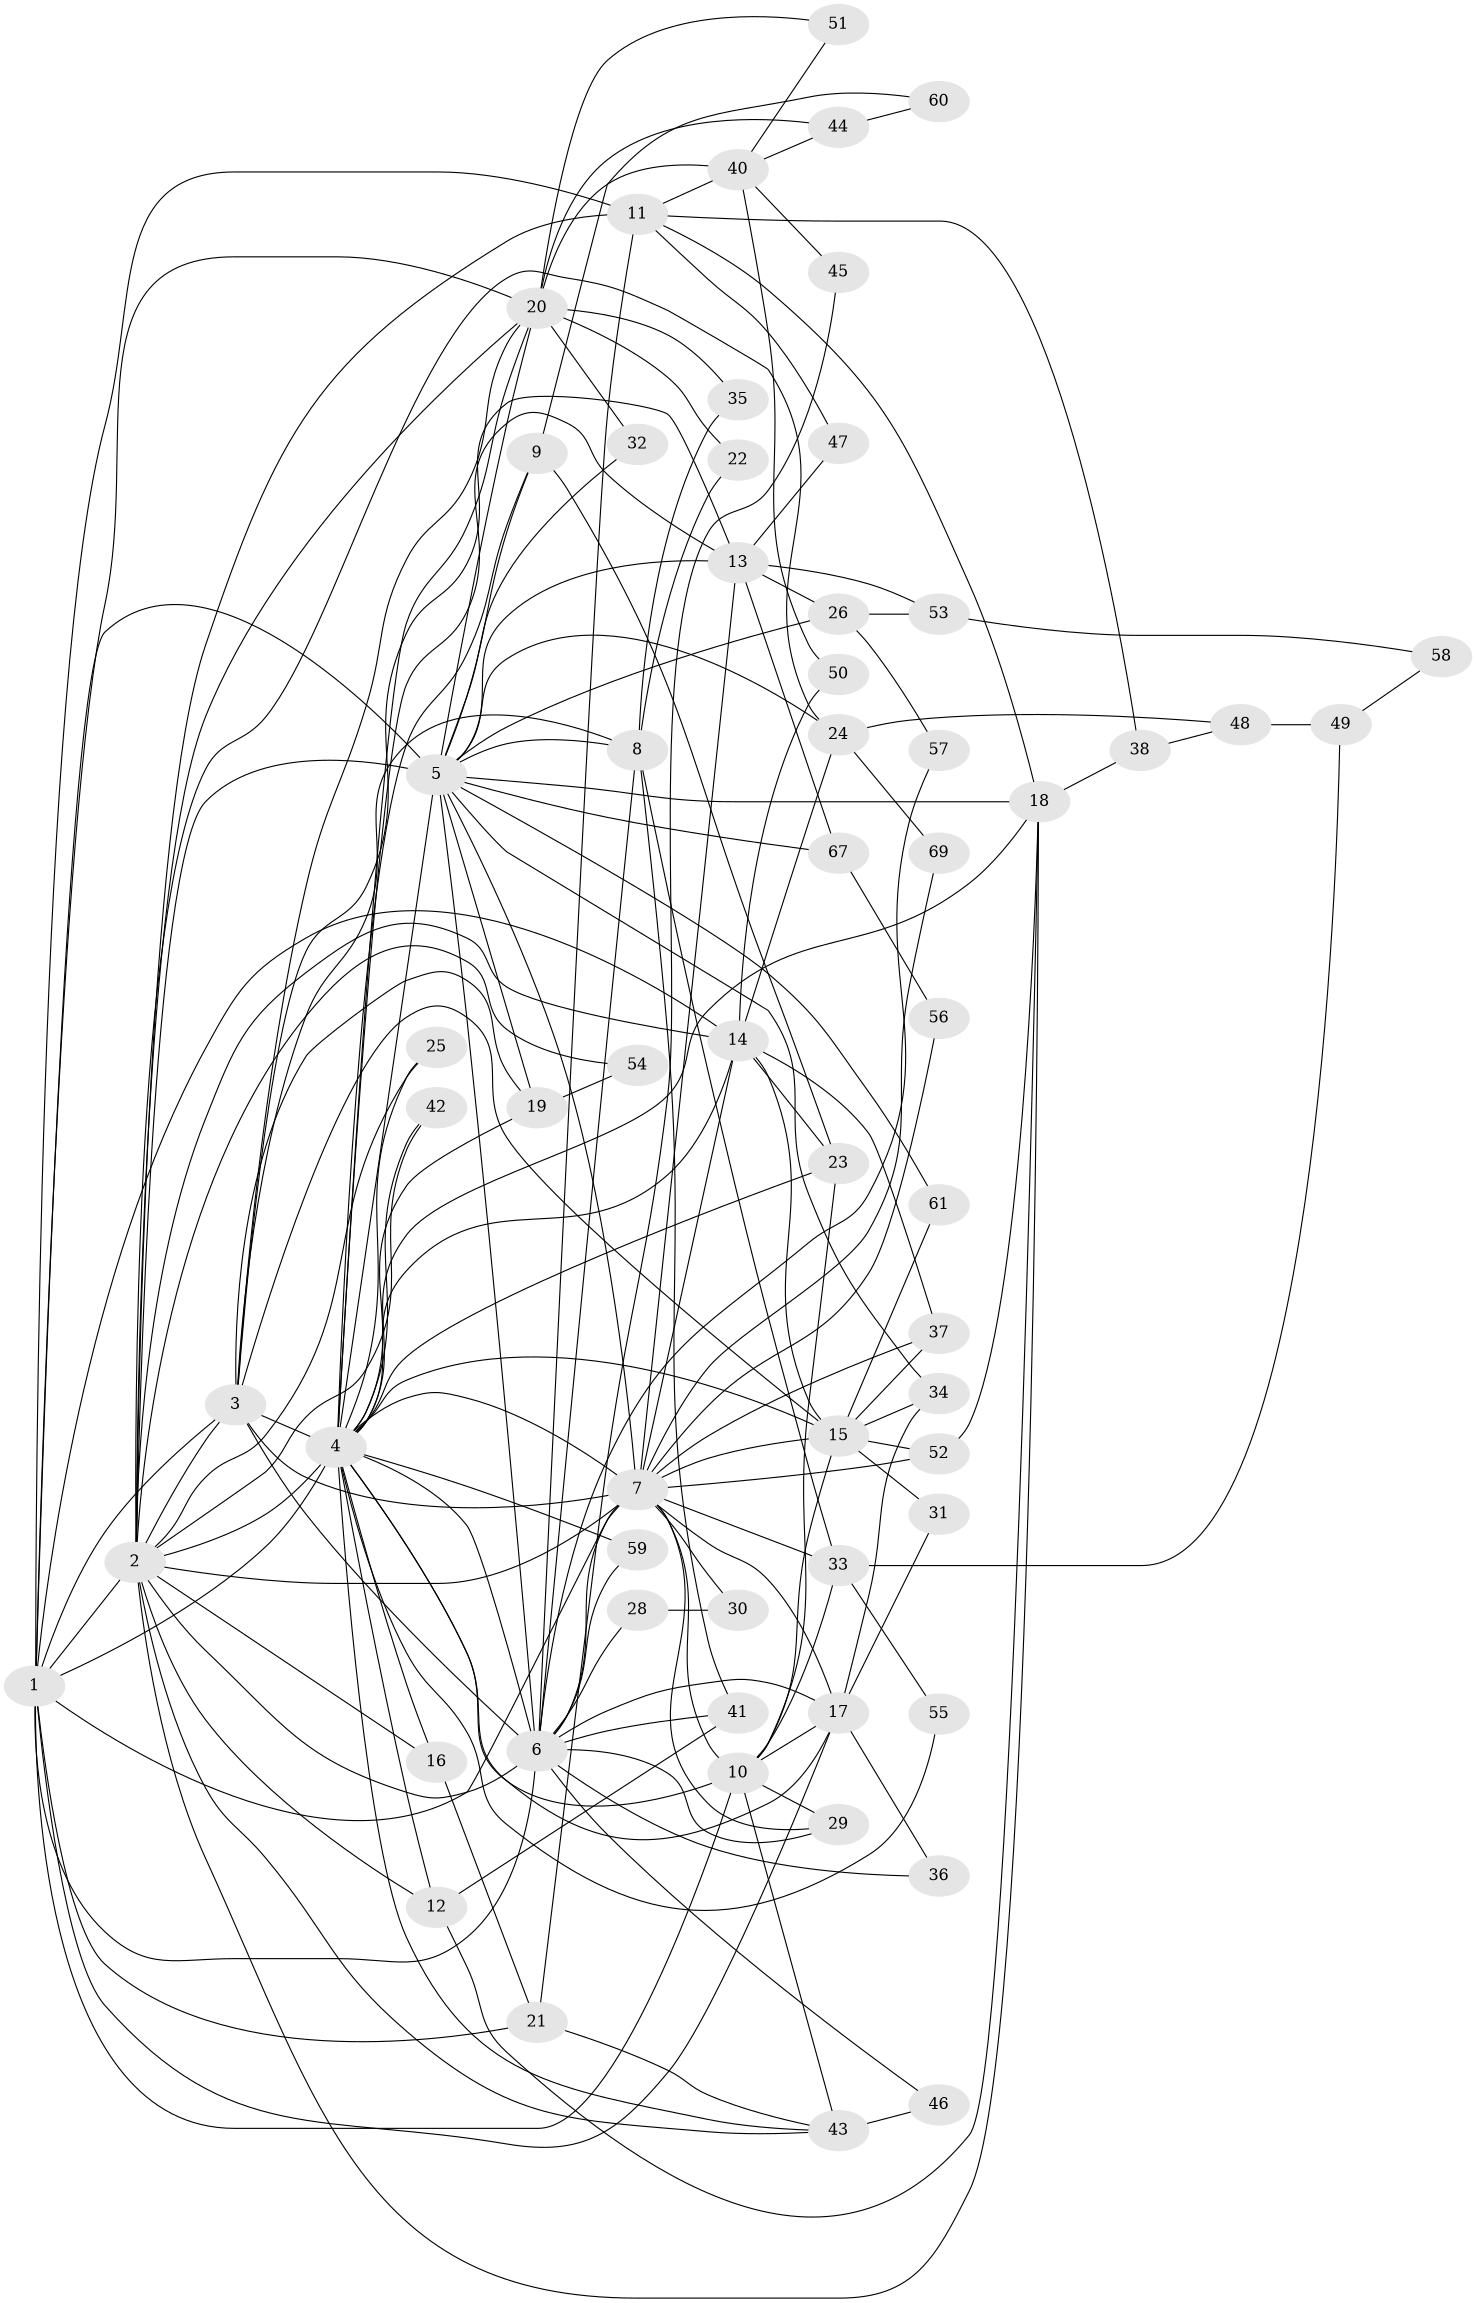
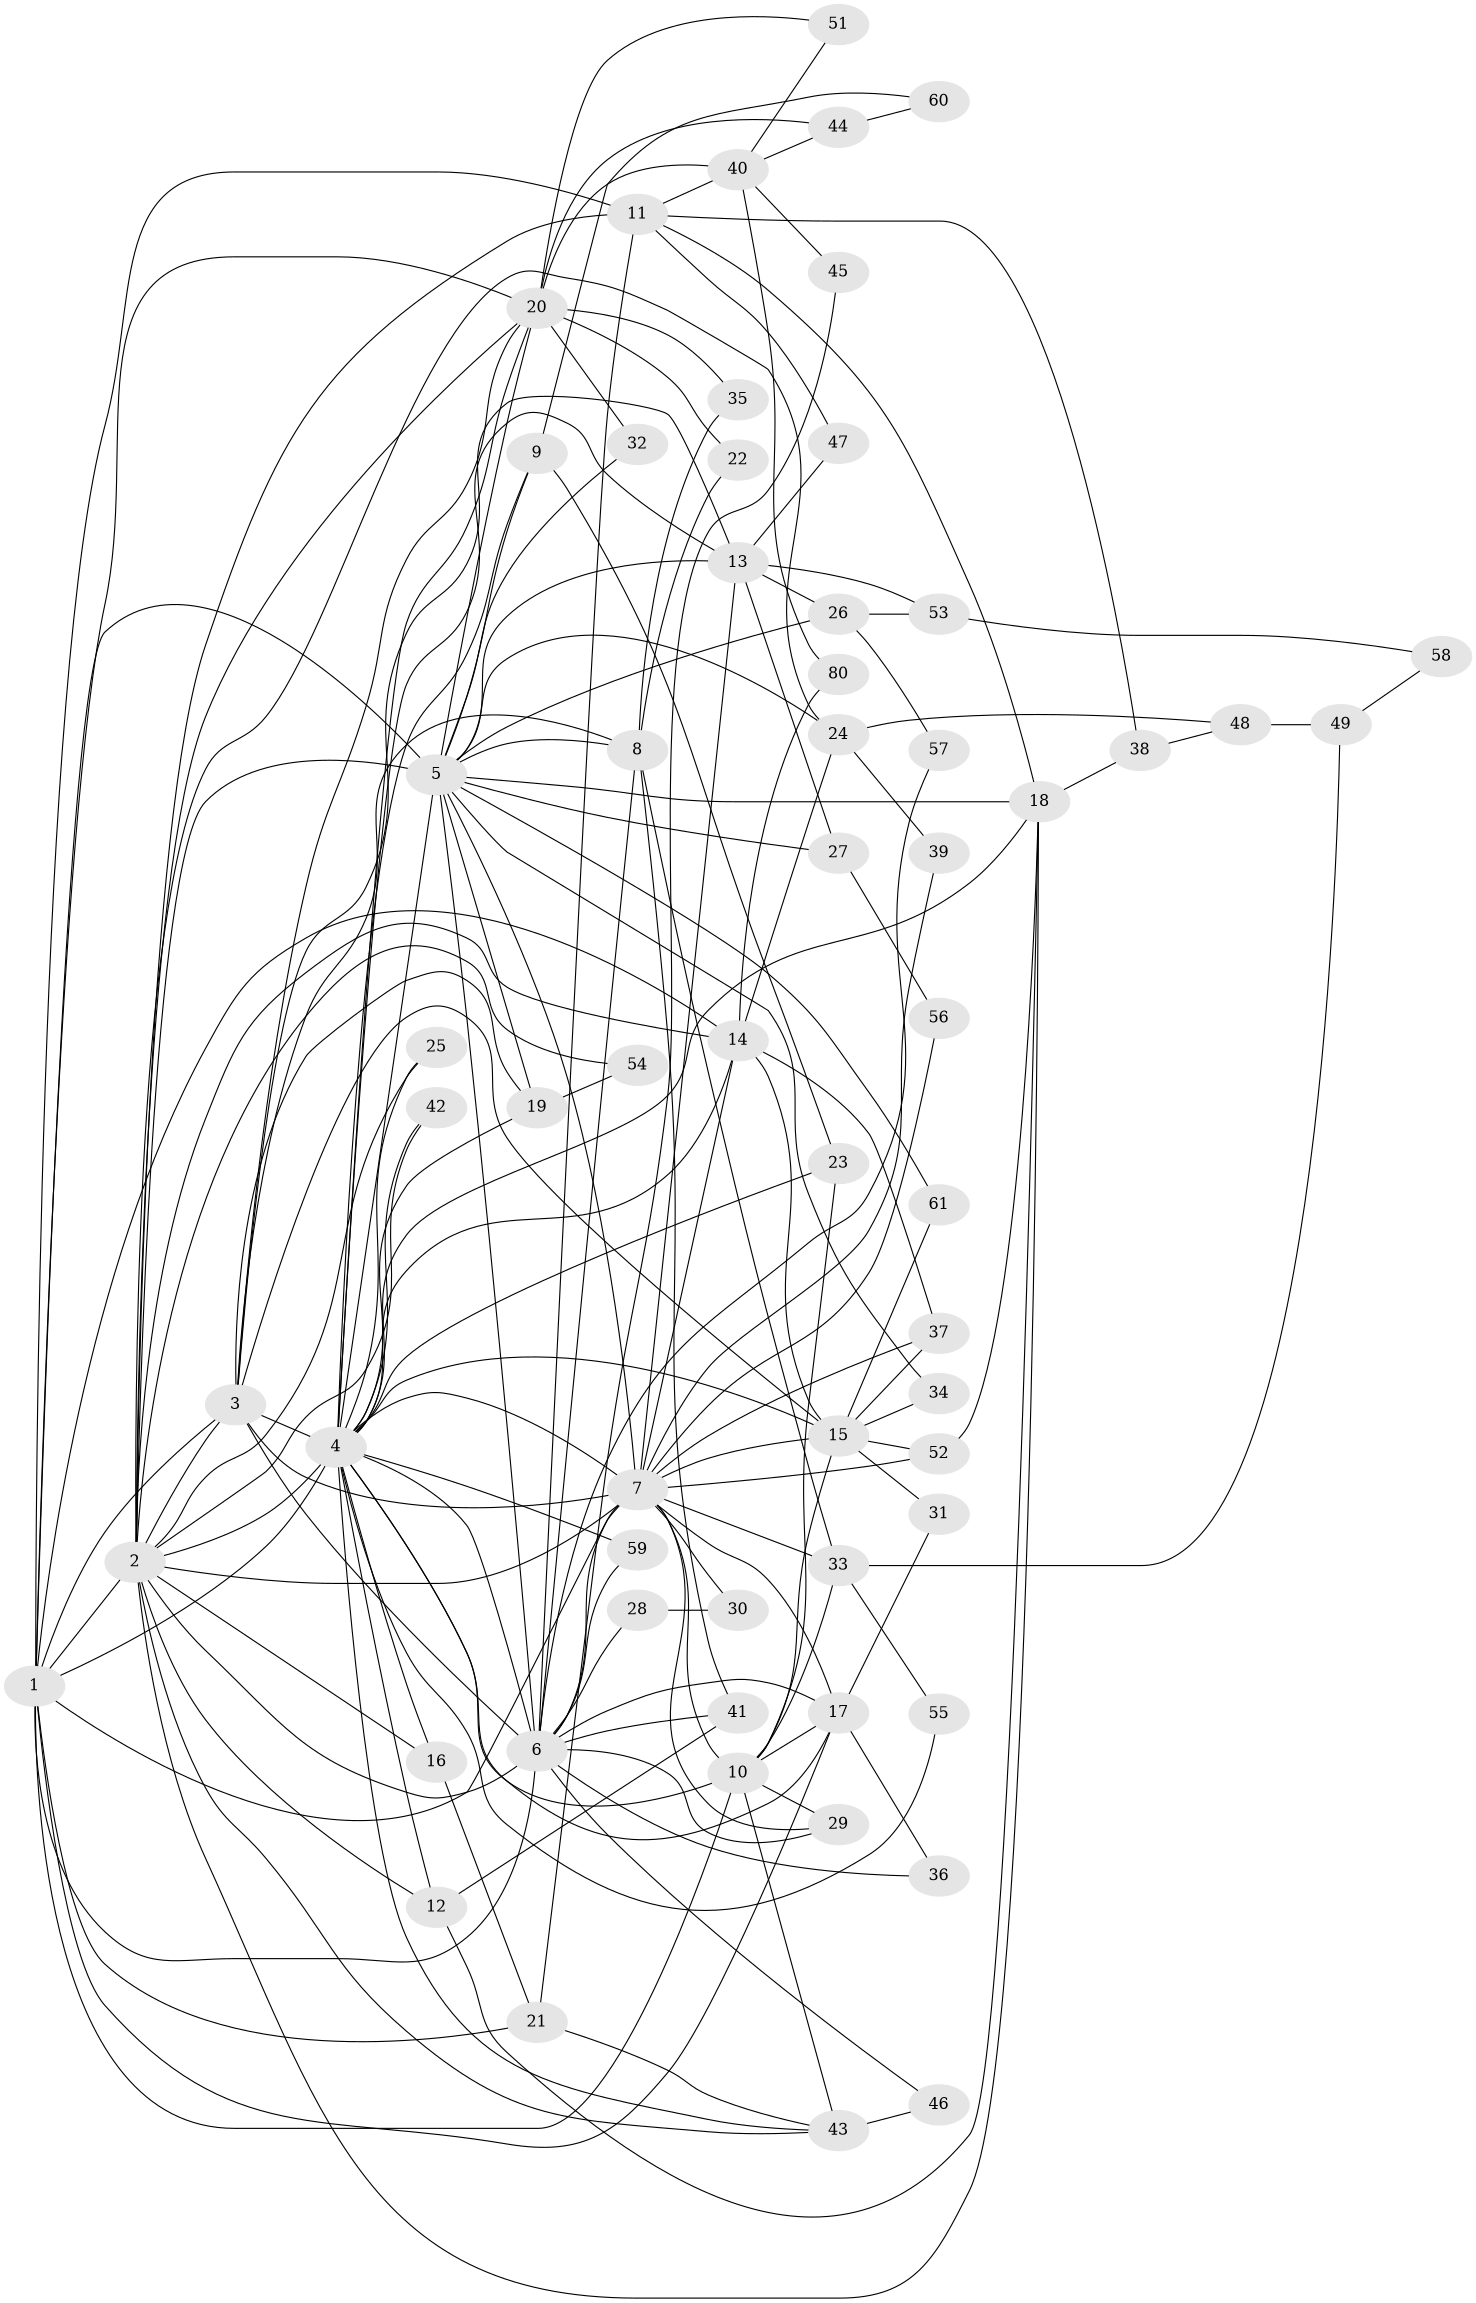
(839, 674) -> (839, 674)
(839, 853) -> (839, 853)
(939, 853) -> (939, 853)
(787, 1100) -> none
(877, 1549) -> none
